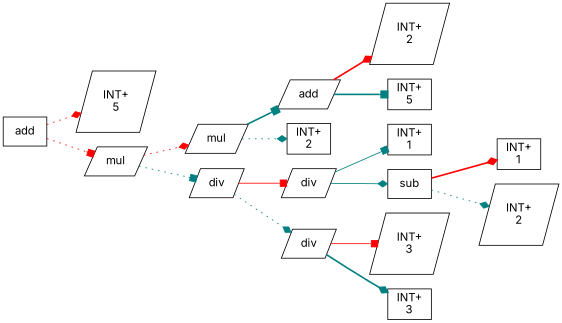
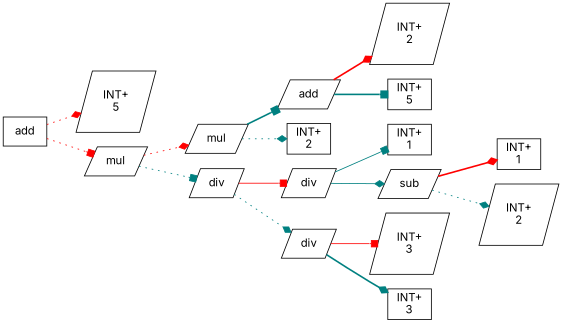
(410, 184) -> (410, 184)
